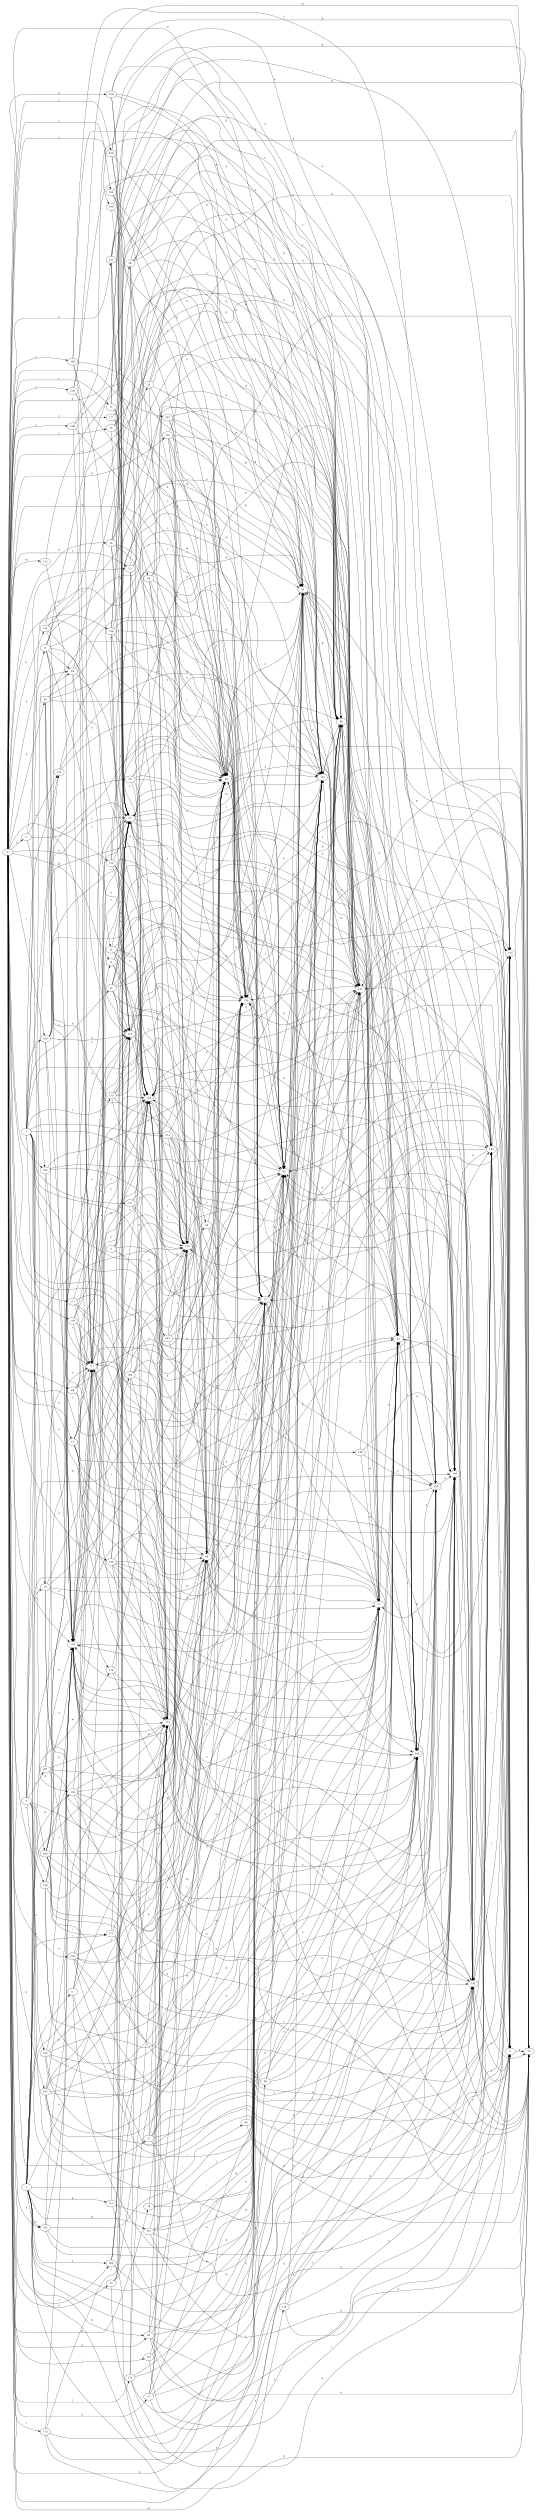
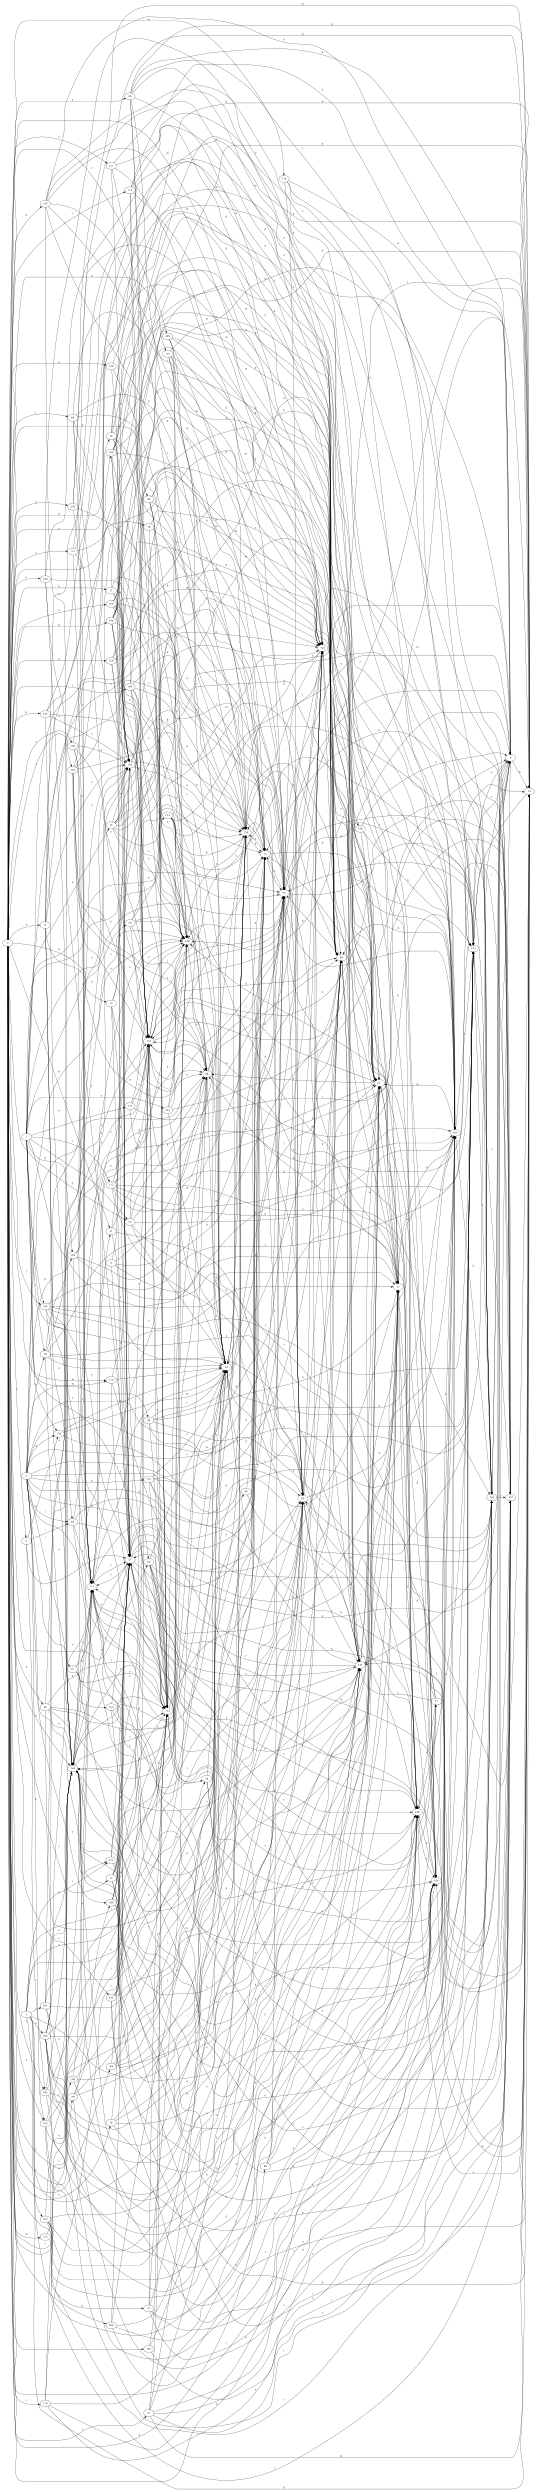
(173, 1661) -> (427, 1758)
